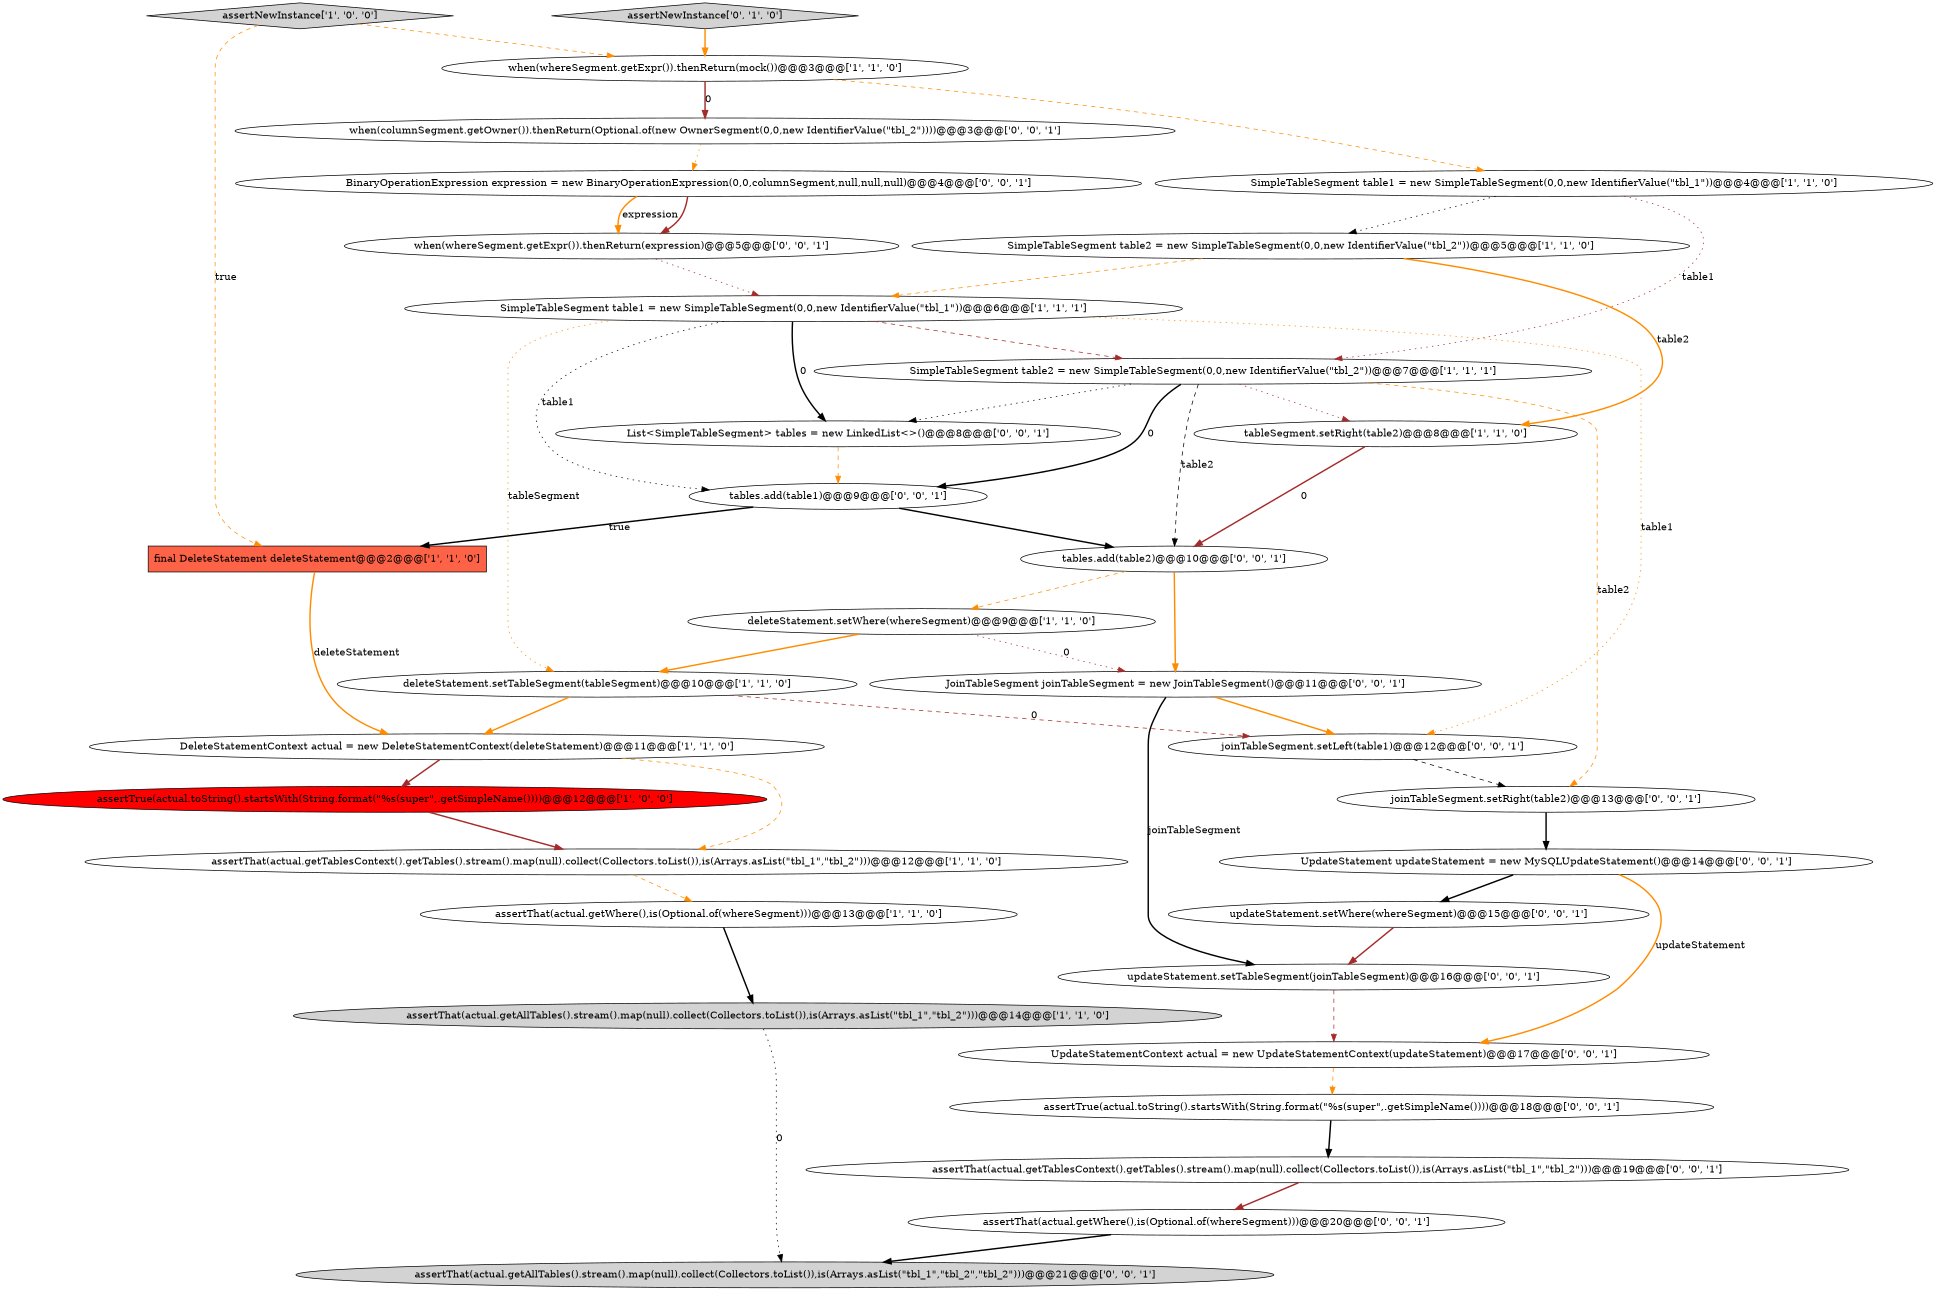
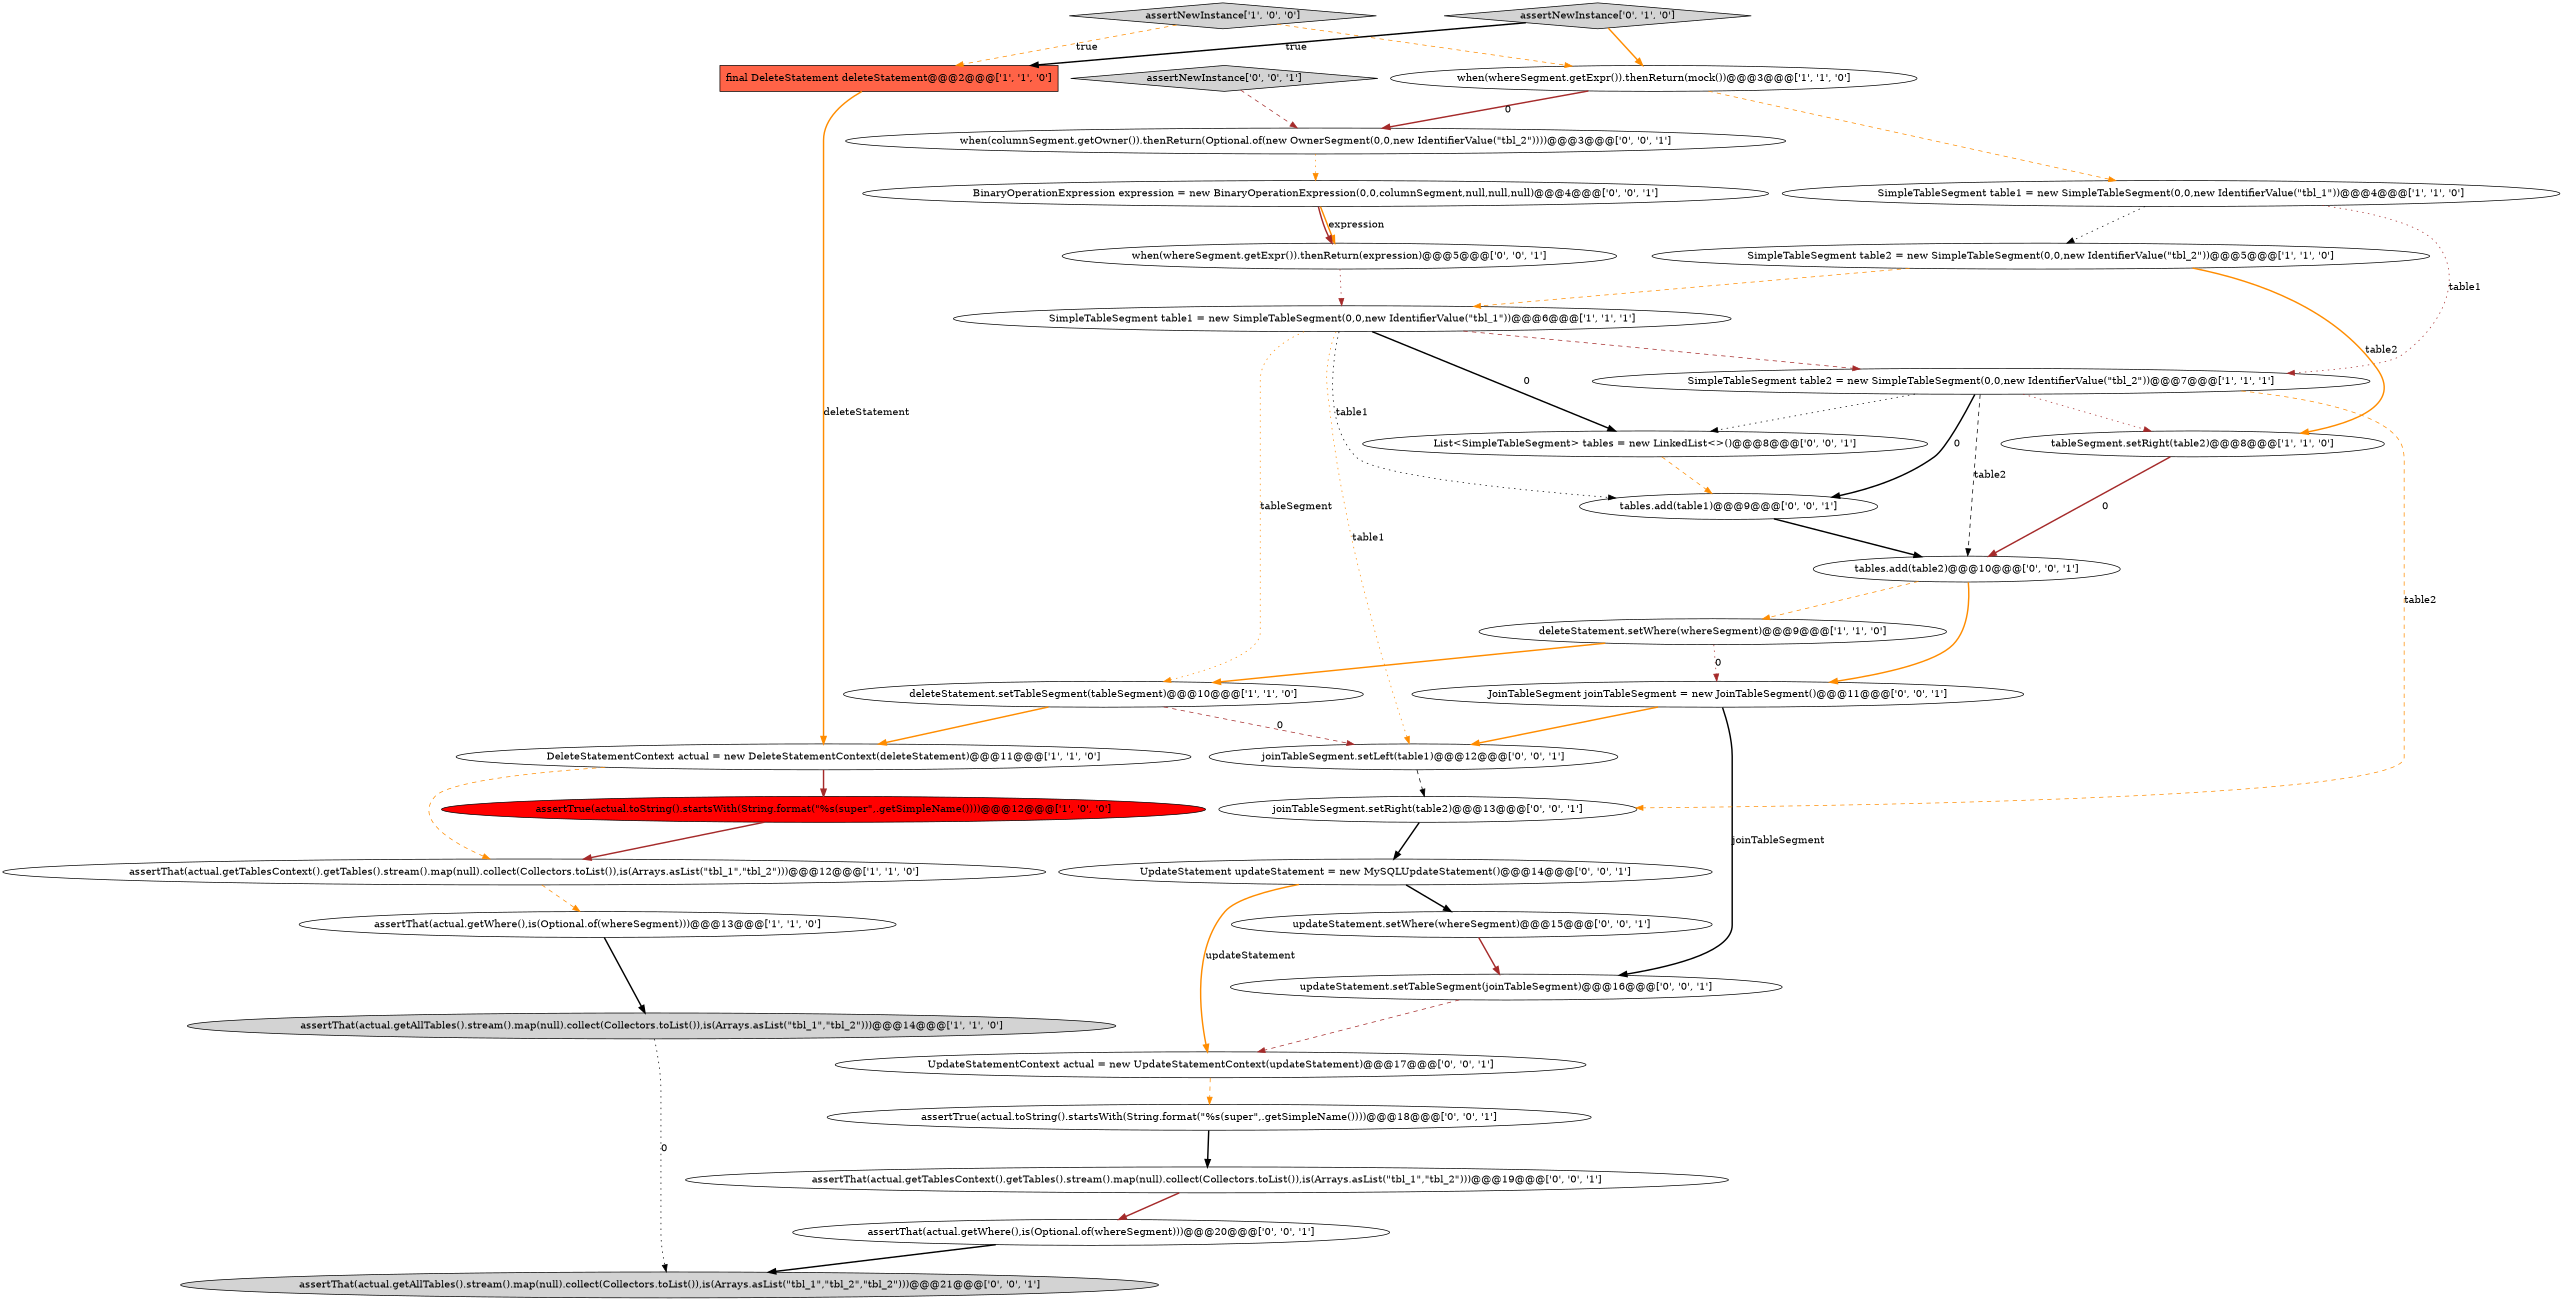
none -> (1224, 78)
(591, 526) -> (1282, 44)
